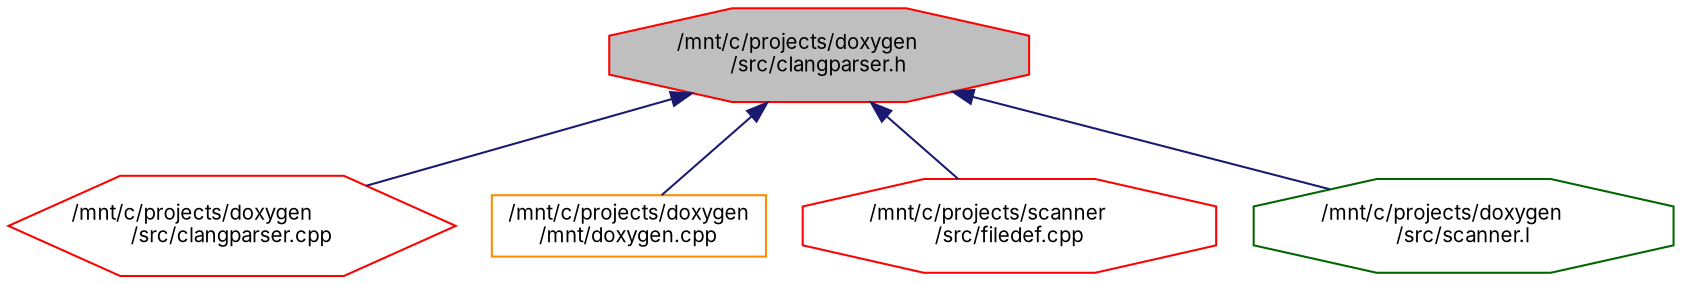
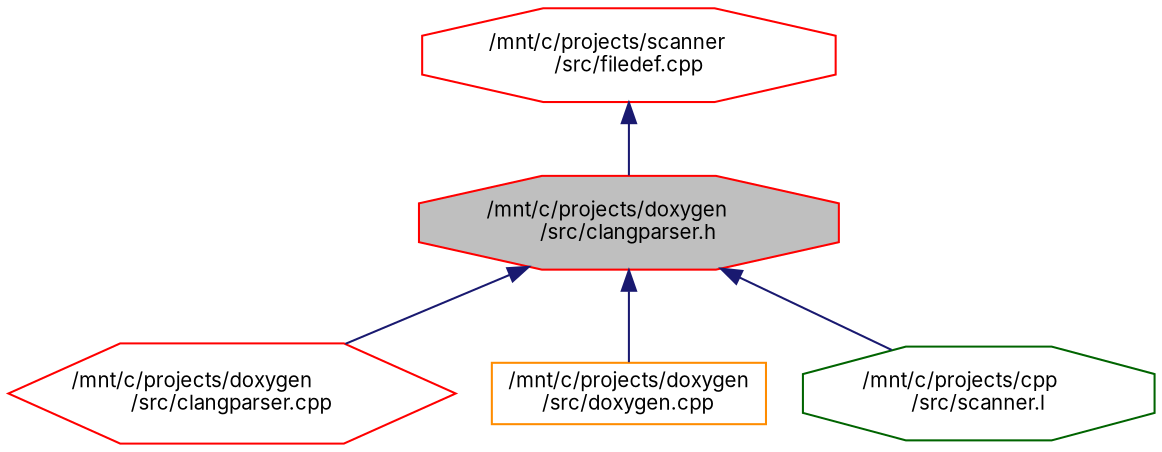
(923, 148) -> (629, 149)
(629, 226) -> (629, 393)
(1464, 226) -> (979, 393)
